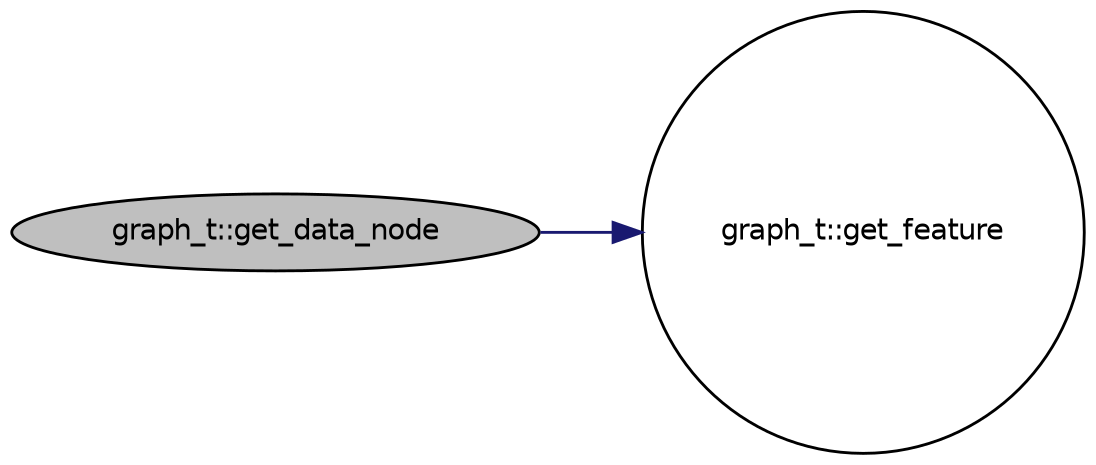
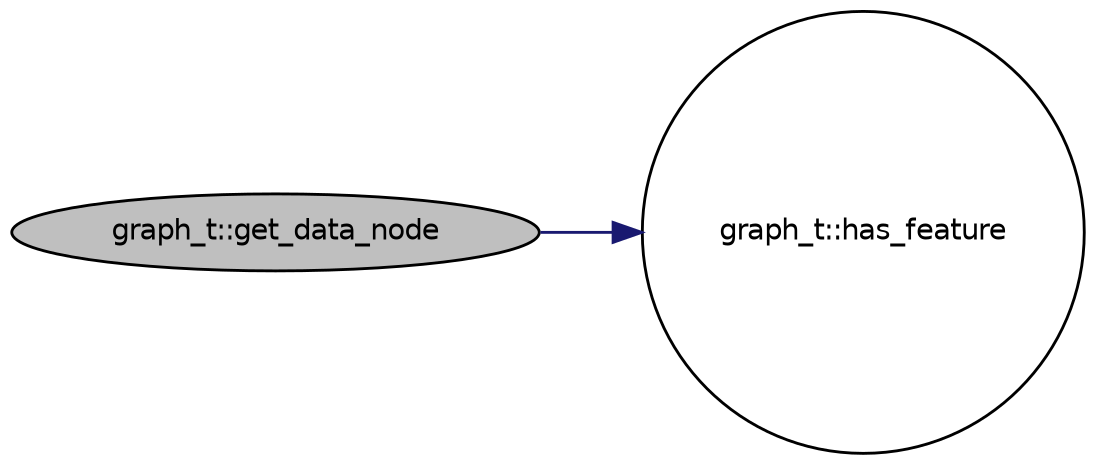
(863, 232) -> (863, 232)
